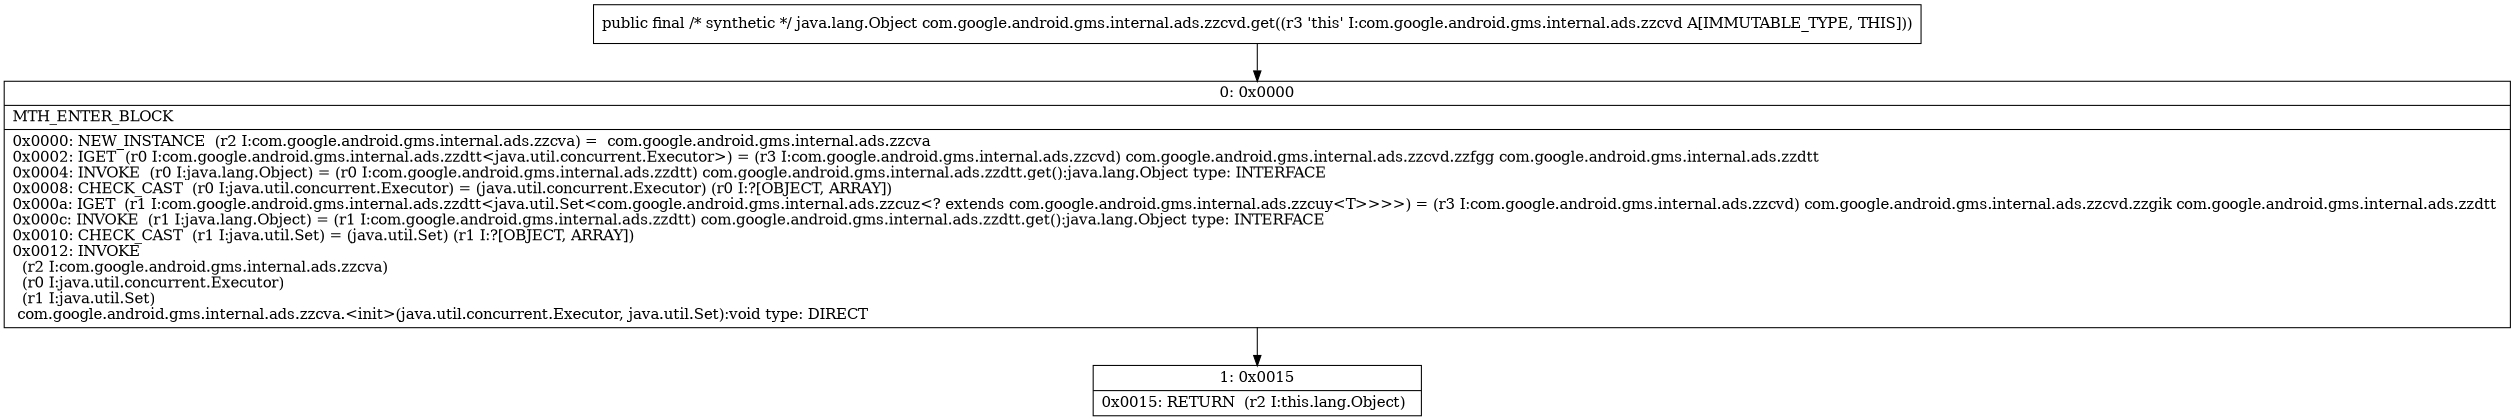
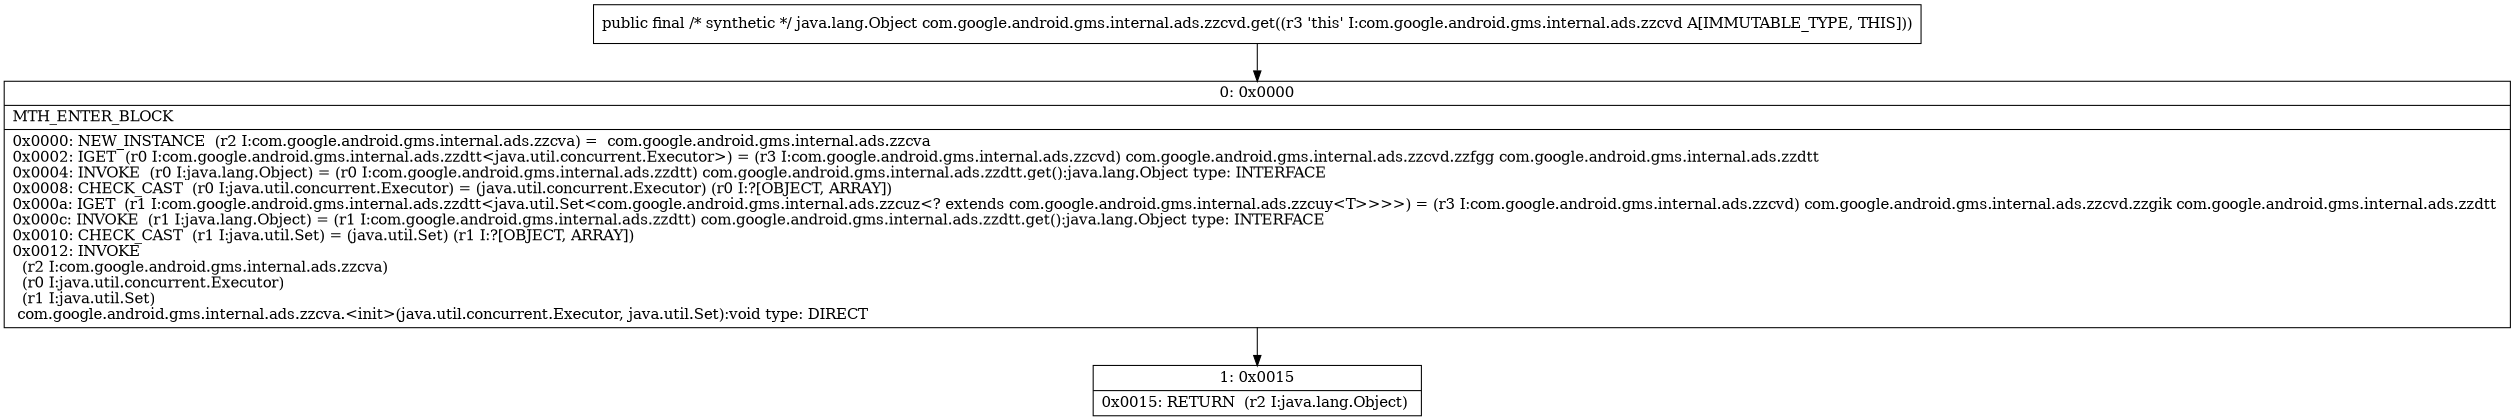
(1256, 403) -> (1257, 403)
